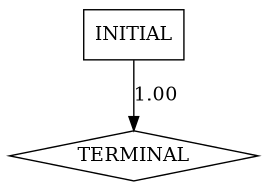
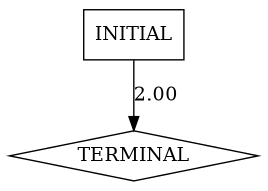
(156, 95) -> (156, 95)
